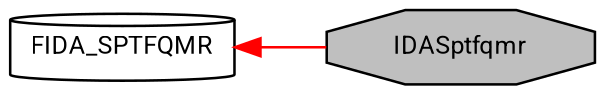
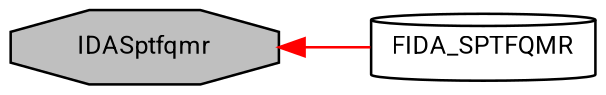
(294, 47) -> (338, 47)
